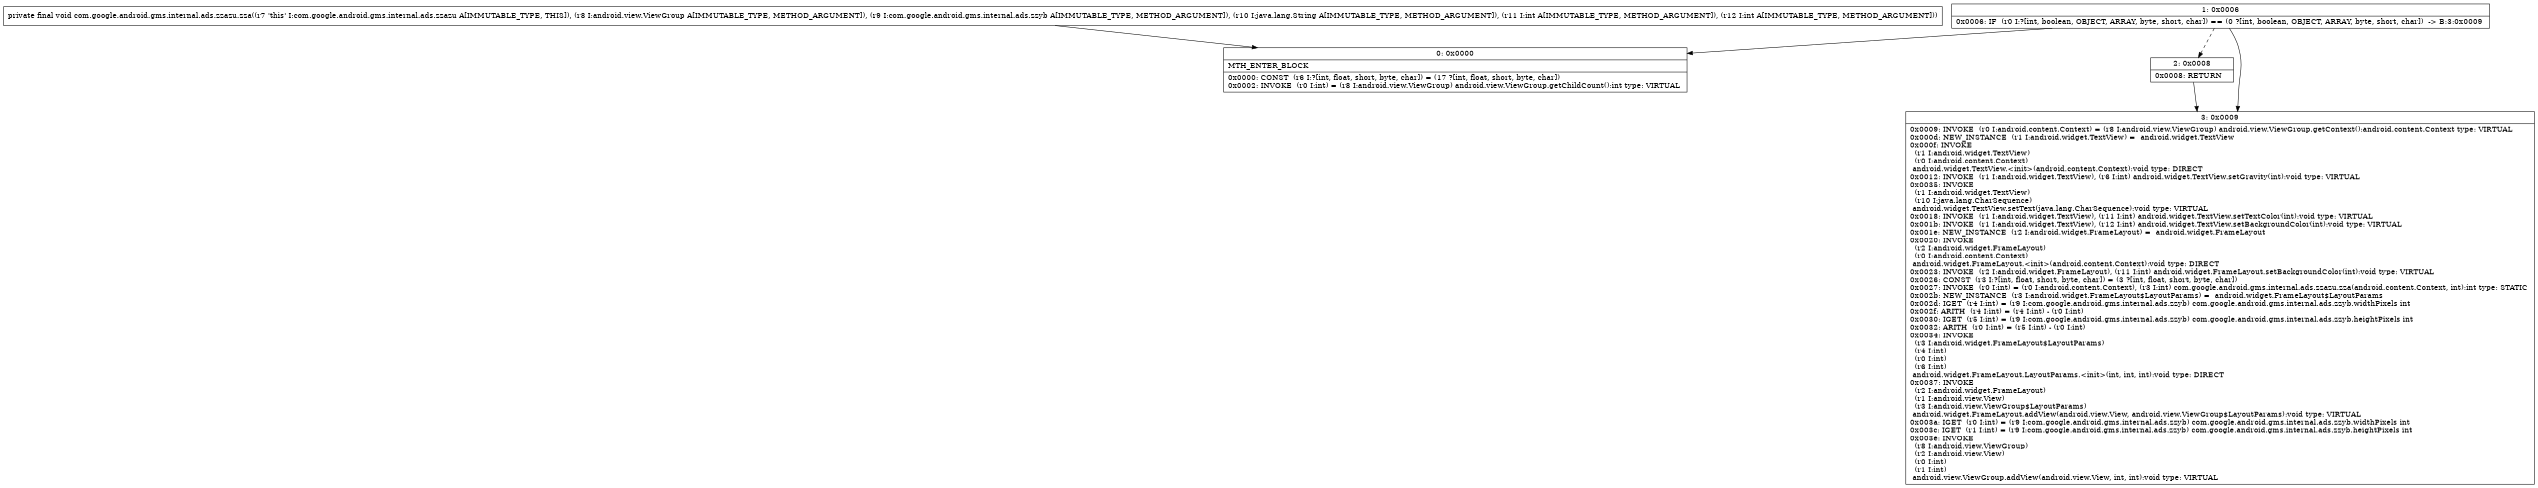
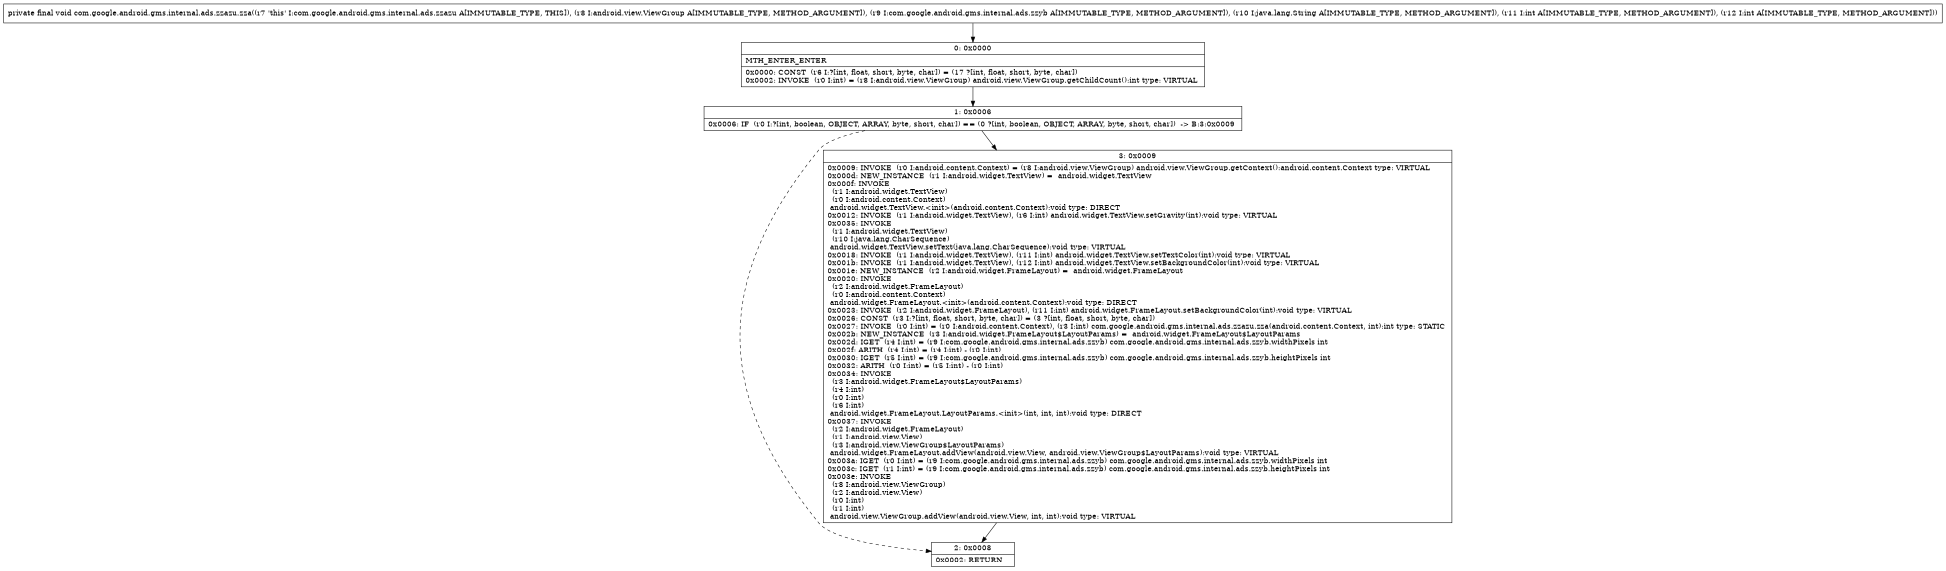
(1872, 41) -> (973, 94)
(1269, 66) -> (786, 60)
(2192, 76) -> (973, 560)
(2195, 94) -> (991, 530)
